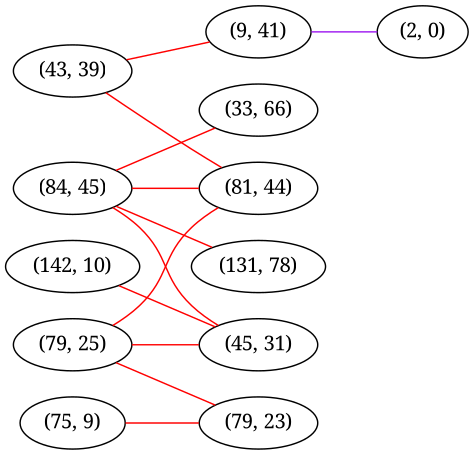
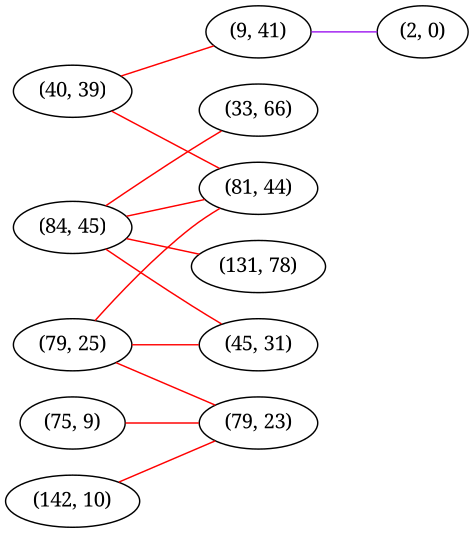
(73, 71) -> (73, 91)
(167, 306) -> (167, 461)
